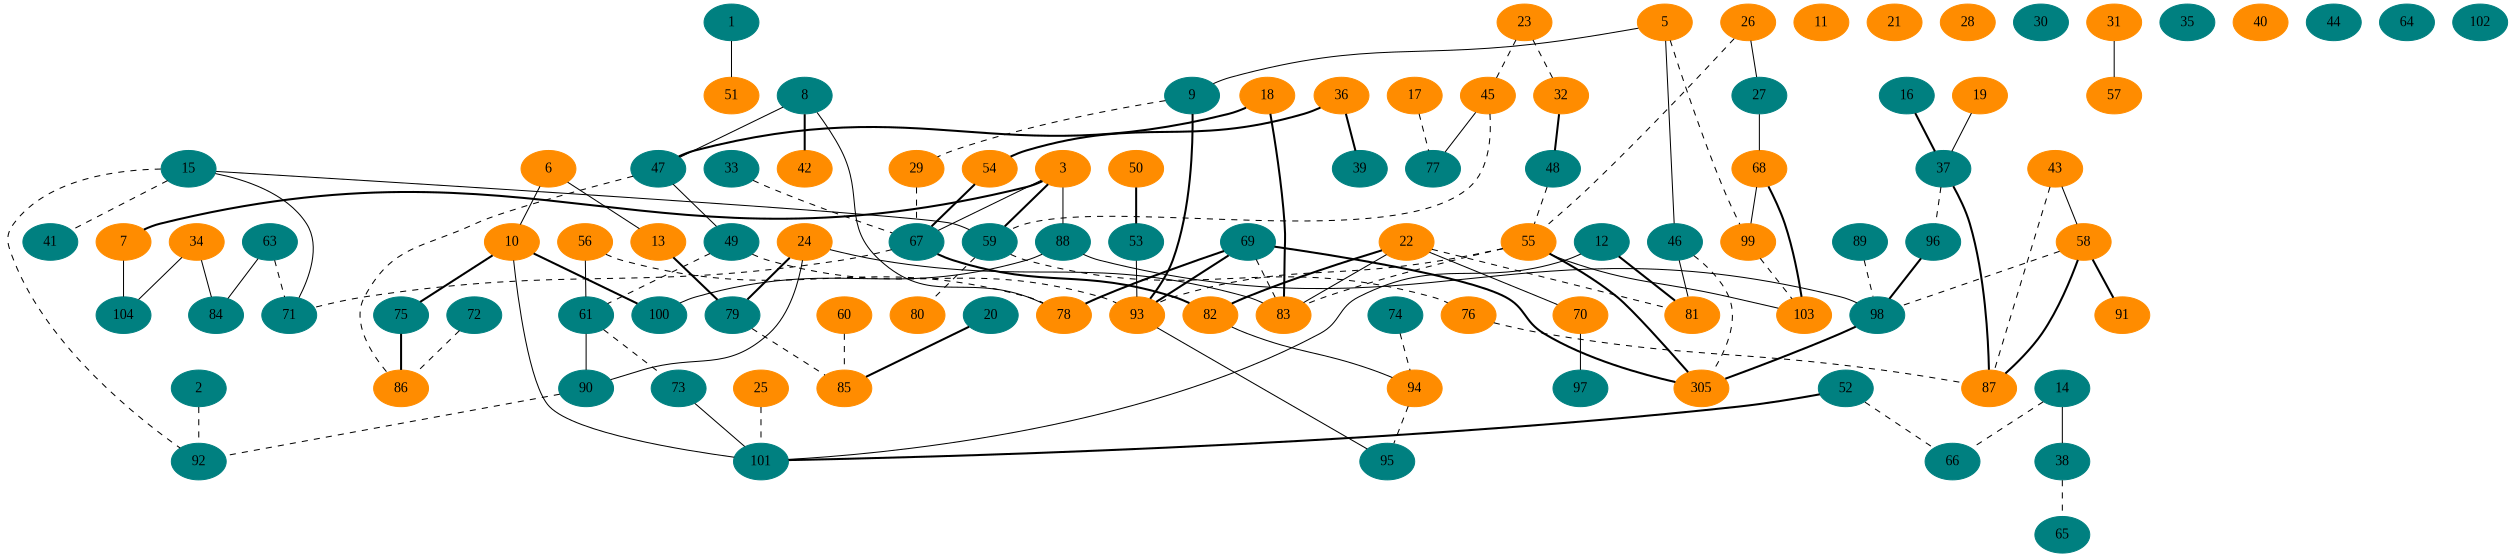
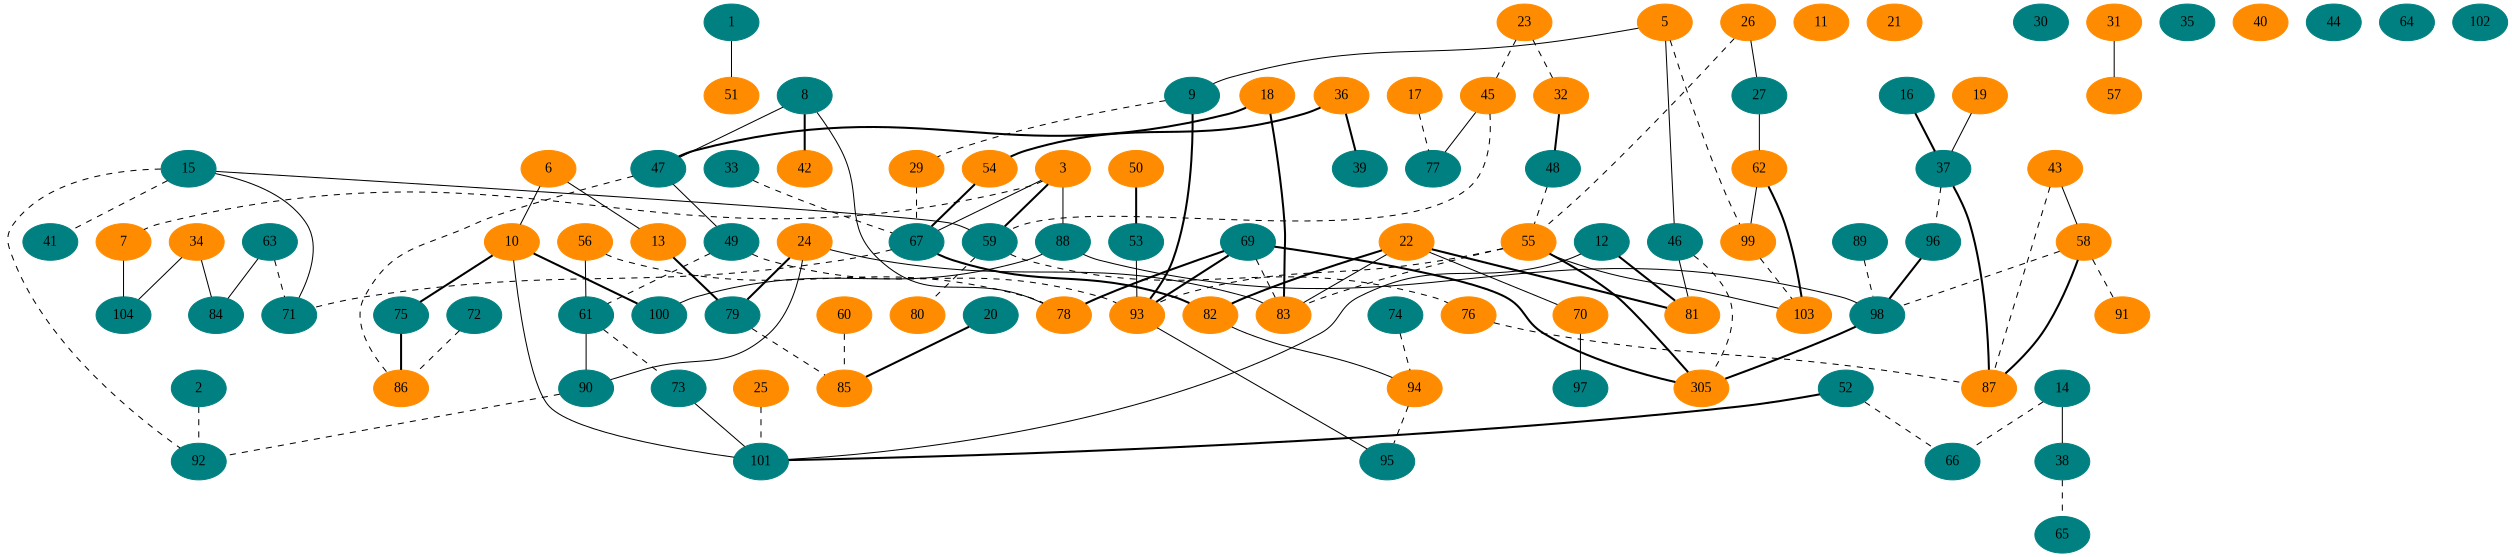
(1968, 22) -> none
(1759, 169) -> (1759, 169)
(571, 203) -> (571, 203)
(1549, 279) -> (1549, 279)
(2103, 279) -> (2103, 279)
